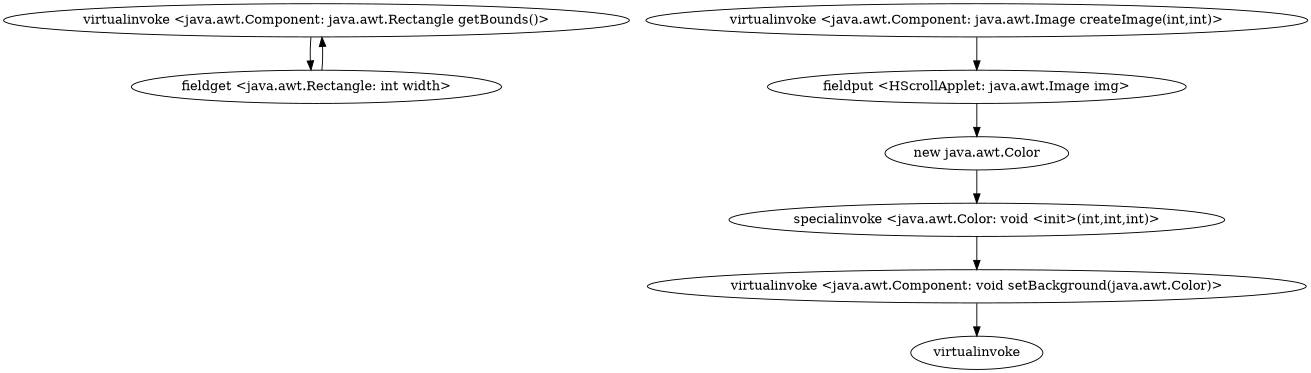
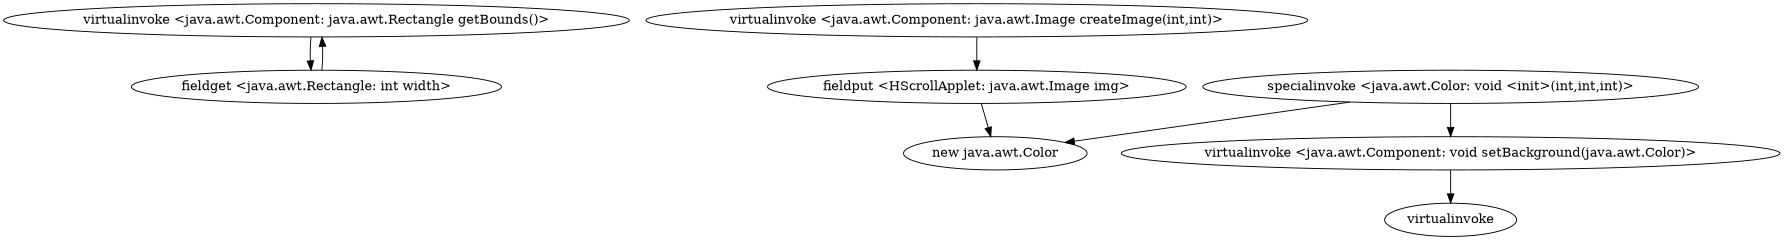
(977, 182) -> (1212, 122)
